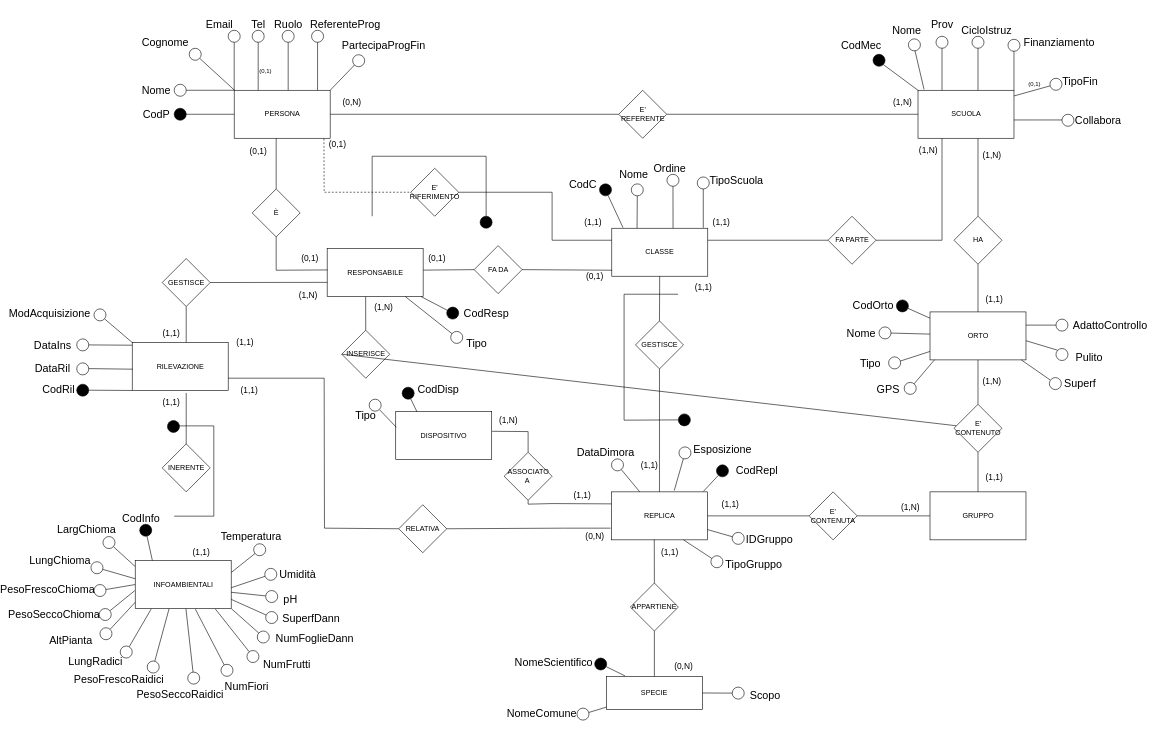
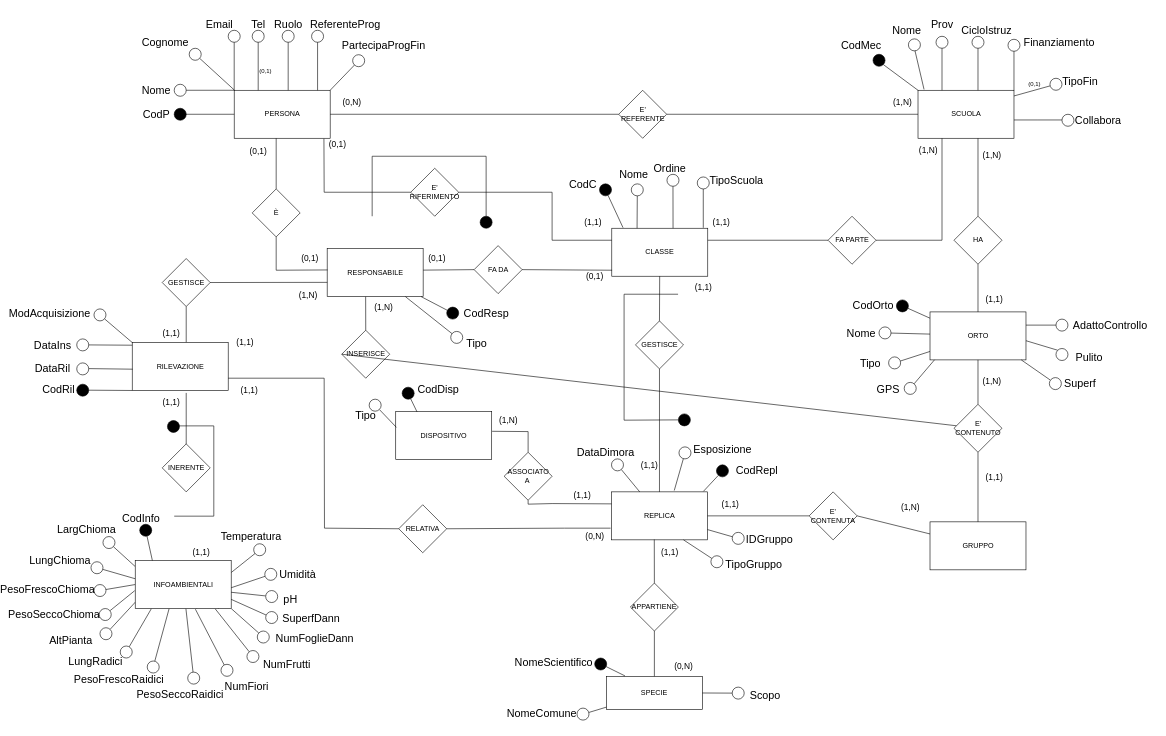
(340, 192) -> (340, 192)
(978, 516) -> (978, 546)
